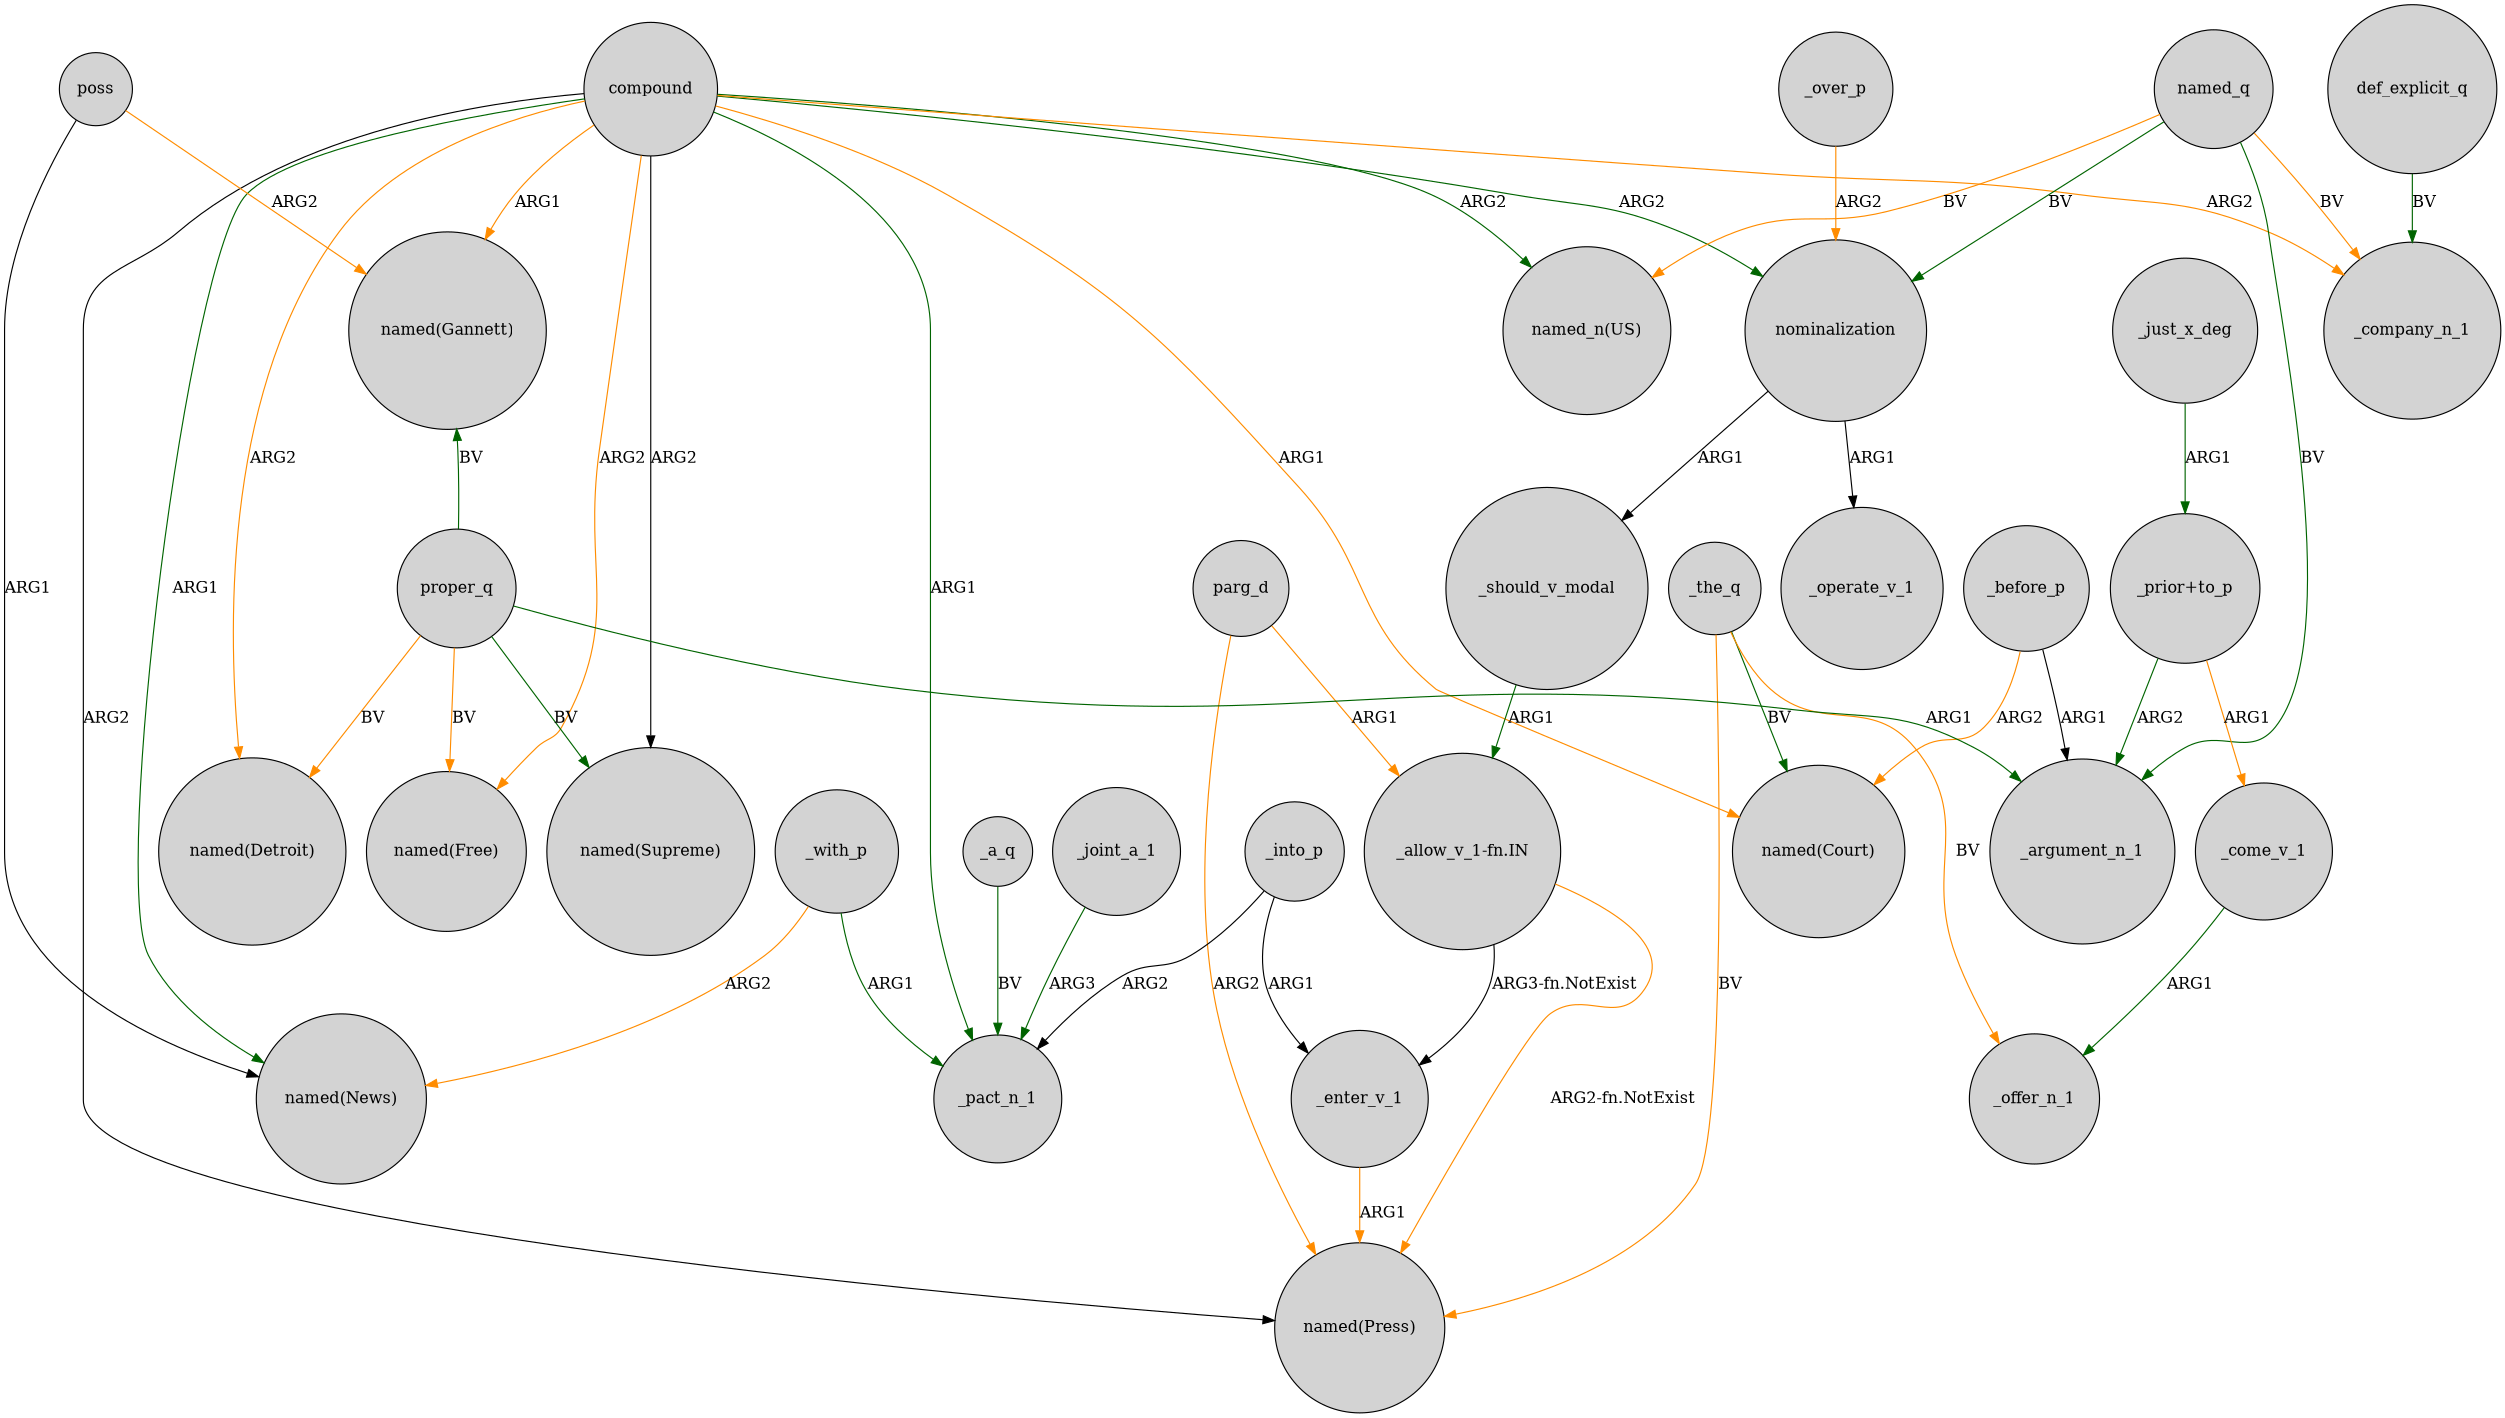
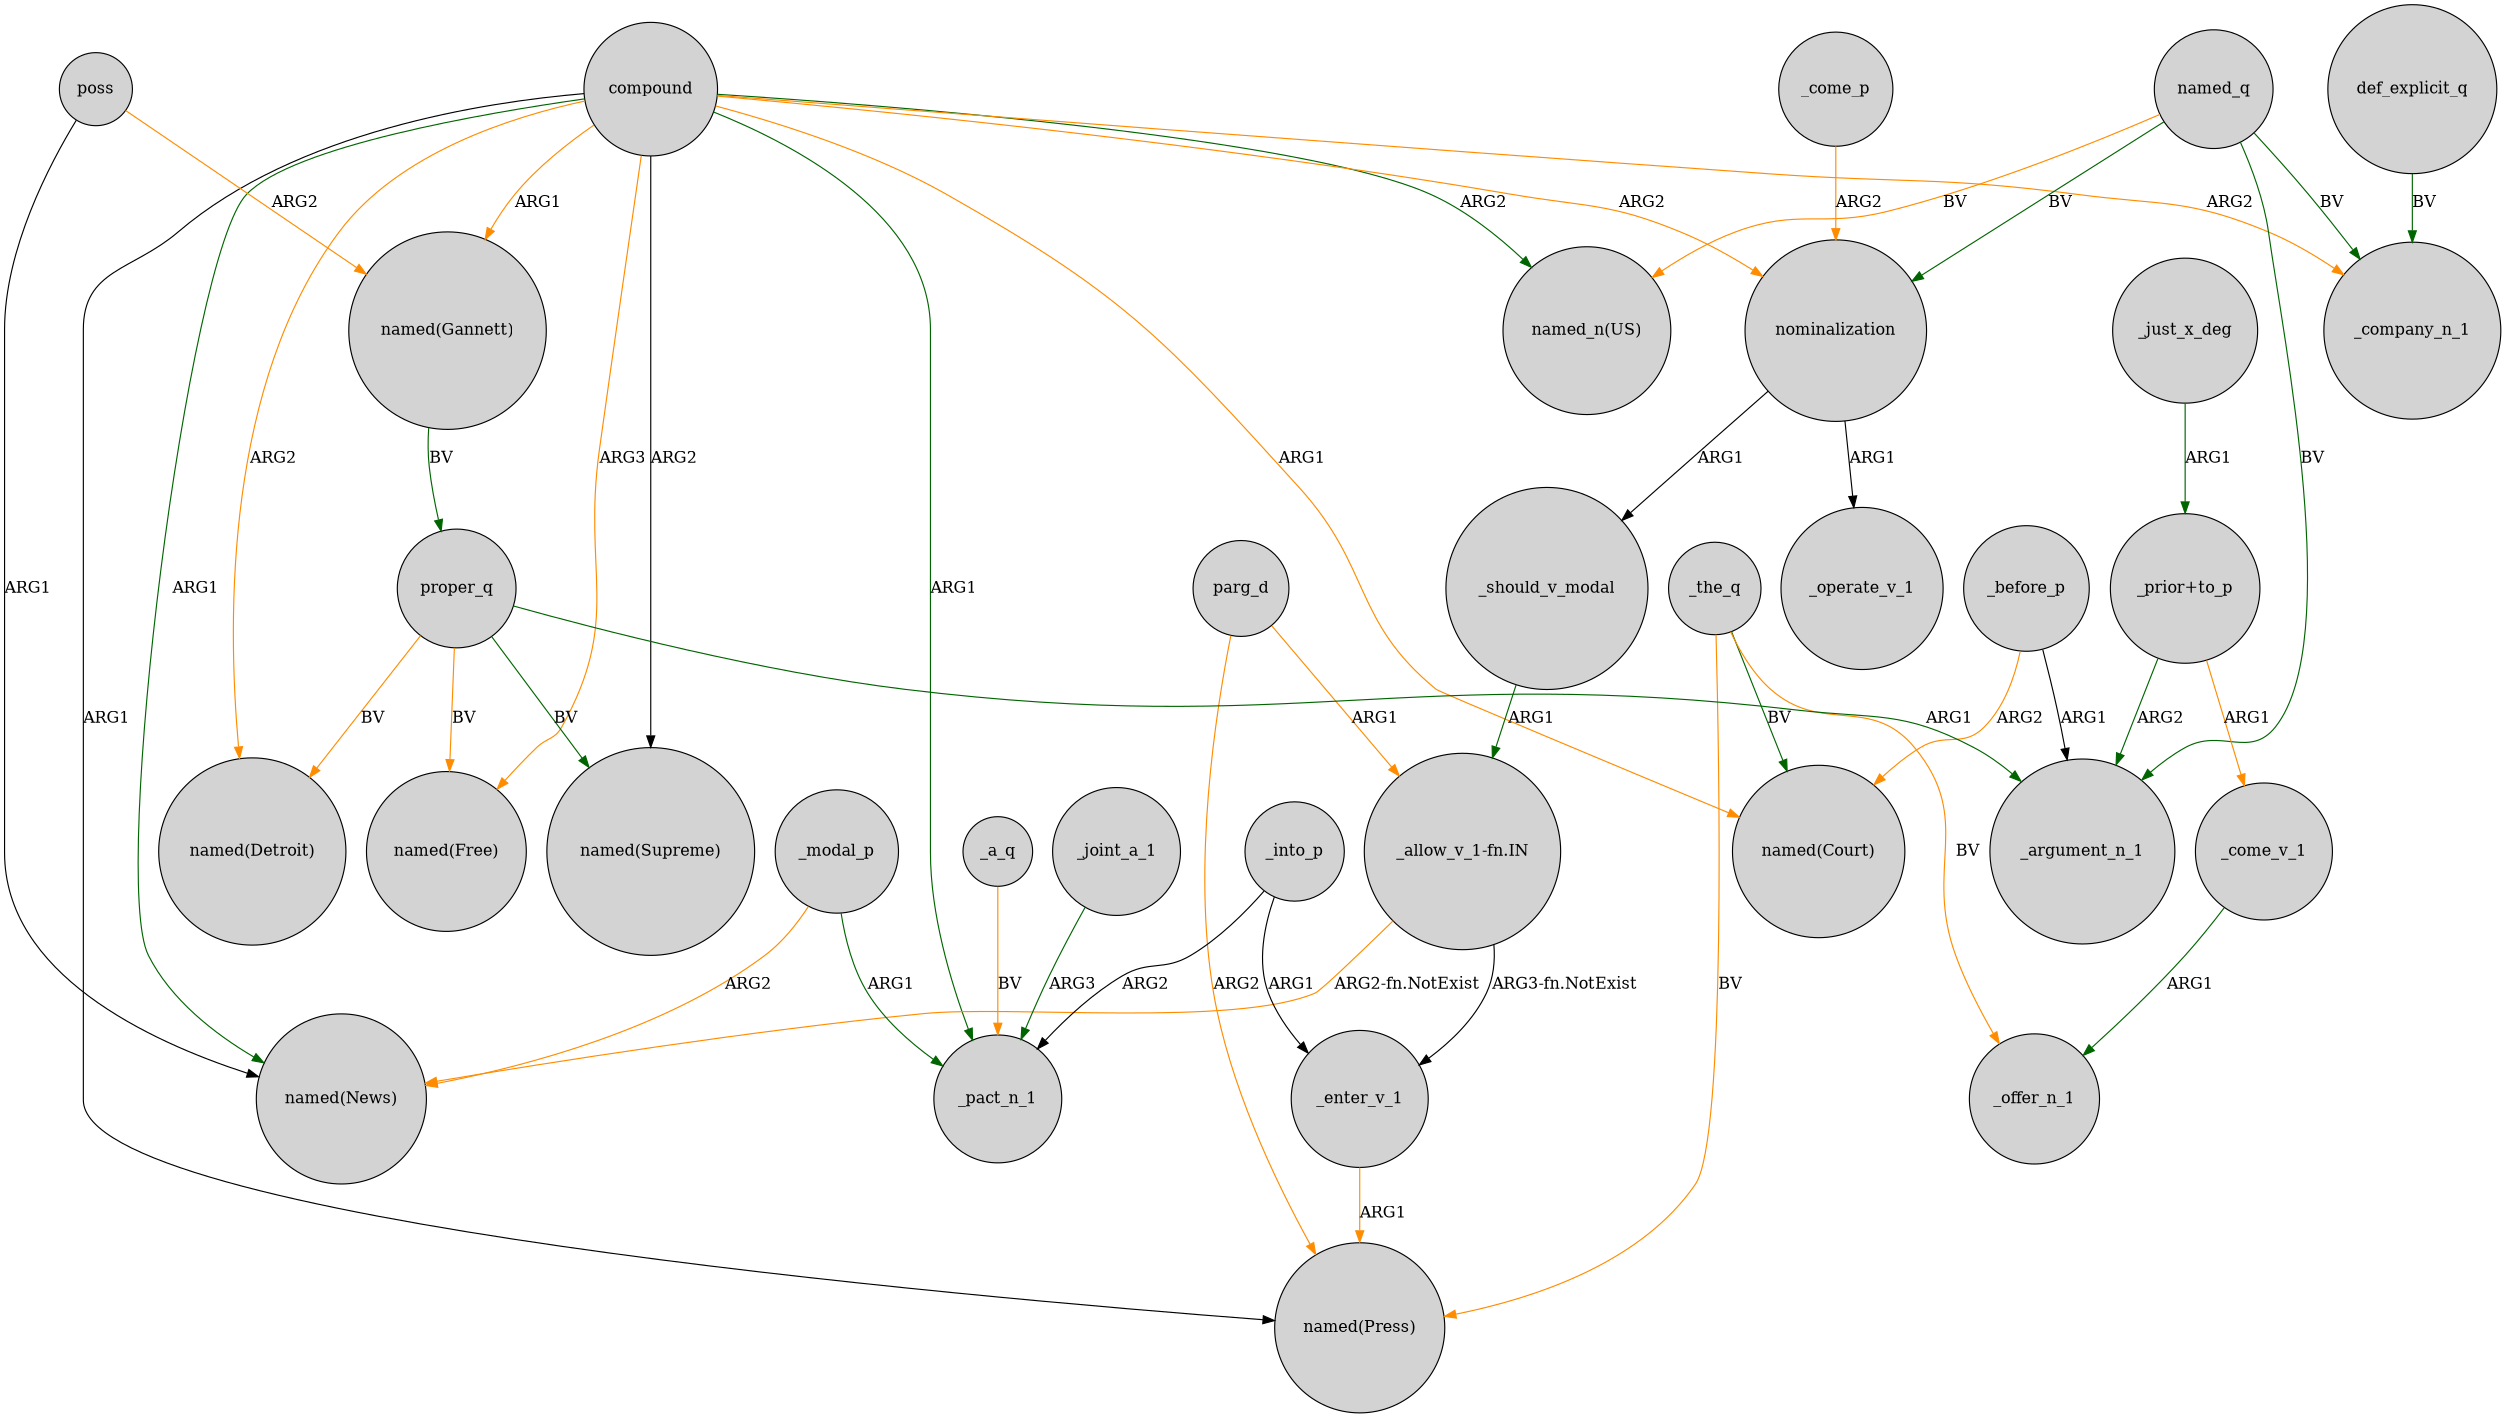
(1836, 89) -> (1836, 89)
(1190, 147) -> (1190, 147)
(2305, 190) -> (2305, 190)
(623, 458) -> (623, 458)
(459, 485) -> (430, 474)
(107, 718) -> (107, 718)
(837, 851) -> (837, 851)
(998, 955) -> (998, 955)
(1547, 1018) -> (928, 1013)
